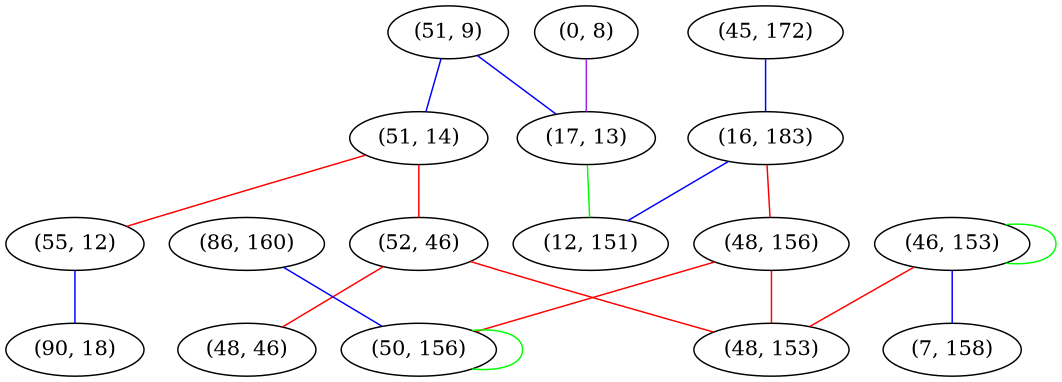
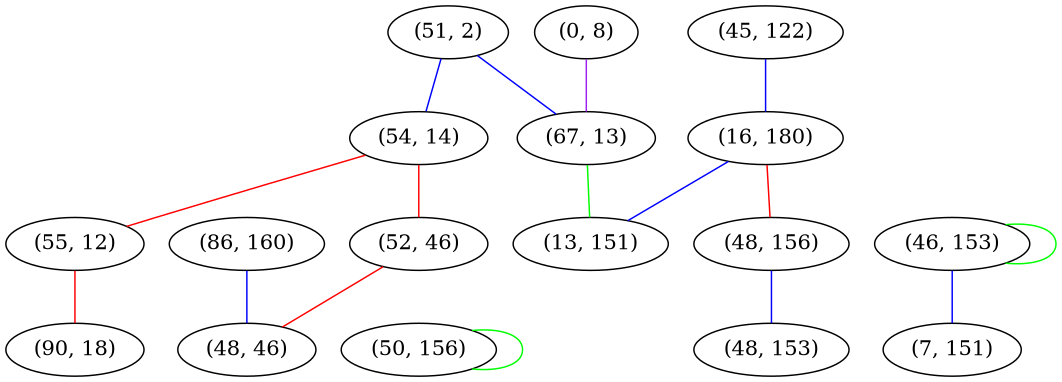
(448, 32) -> (448, 32)
(766, 32) -> (766, 32)
(419, 138) -> (419, 138)
(586, 138) -> (586, 138)
(766, 138) -> (766, 138)
(591, 244) -> (591, 244)
(323, 291) -> (247, 297)
(574, 292) -> none
(613, 292) -> none
(75, 297) -> (75, 297)
(771, 297) -> (771, 297)
(862, 297) -> none
(952, 350) -> (952, 350)
